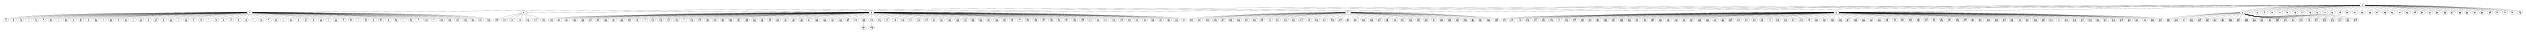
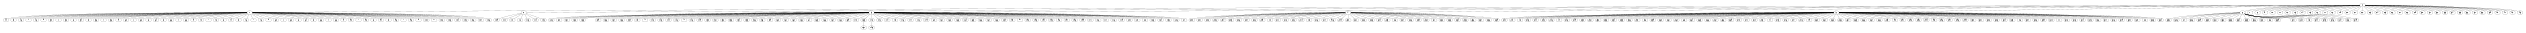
(590, 20) -> none
(2286, 20) -> none
